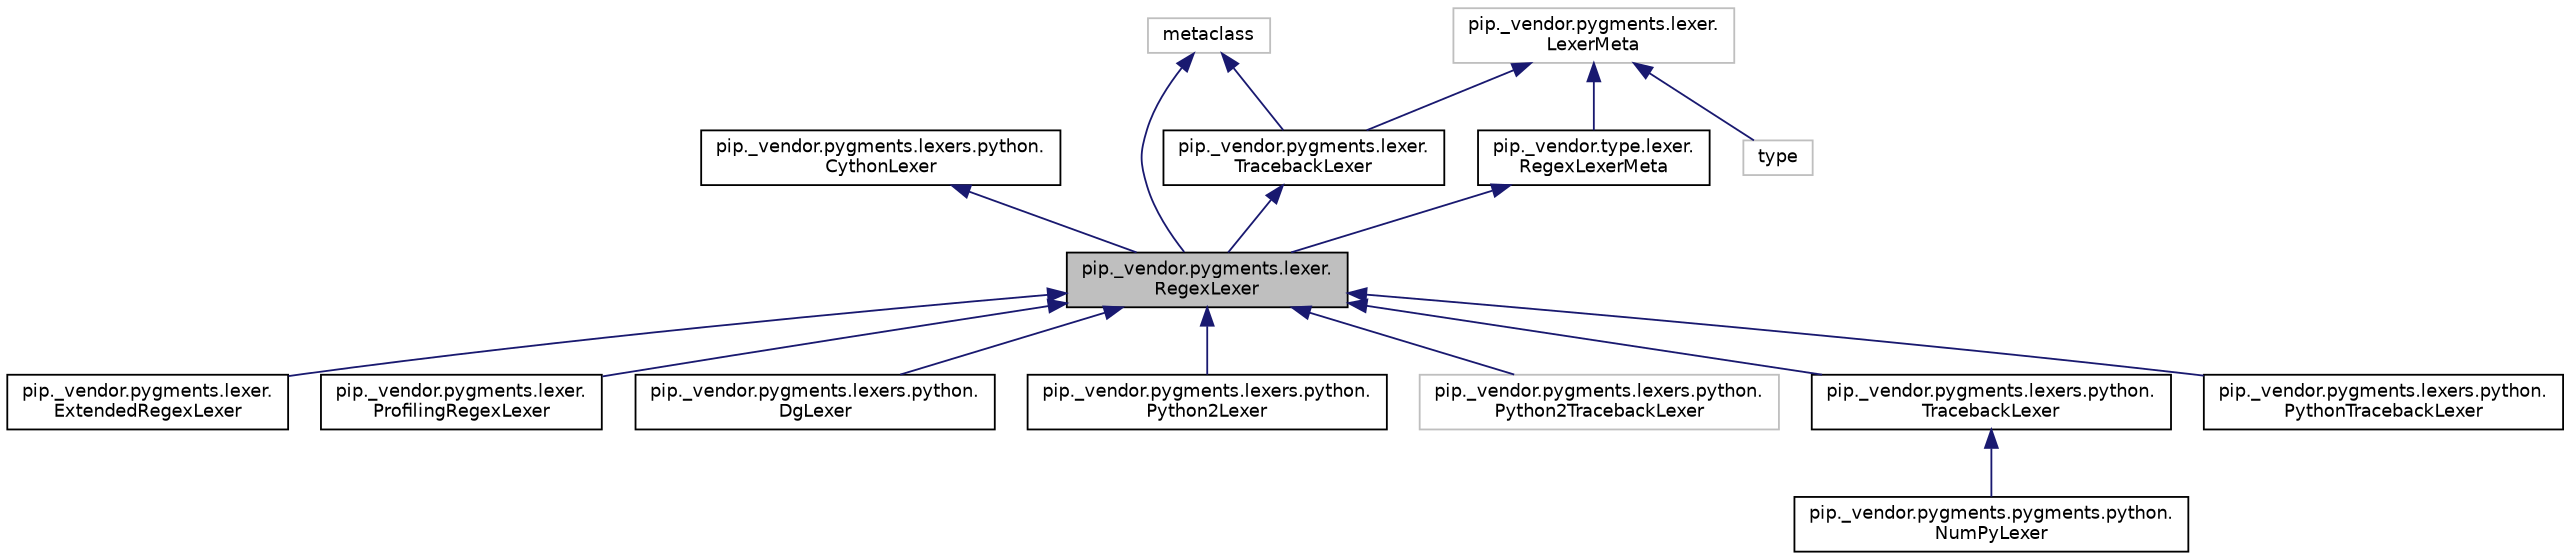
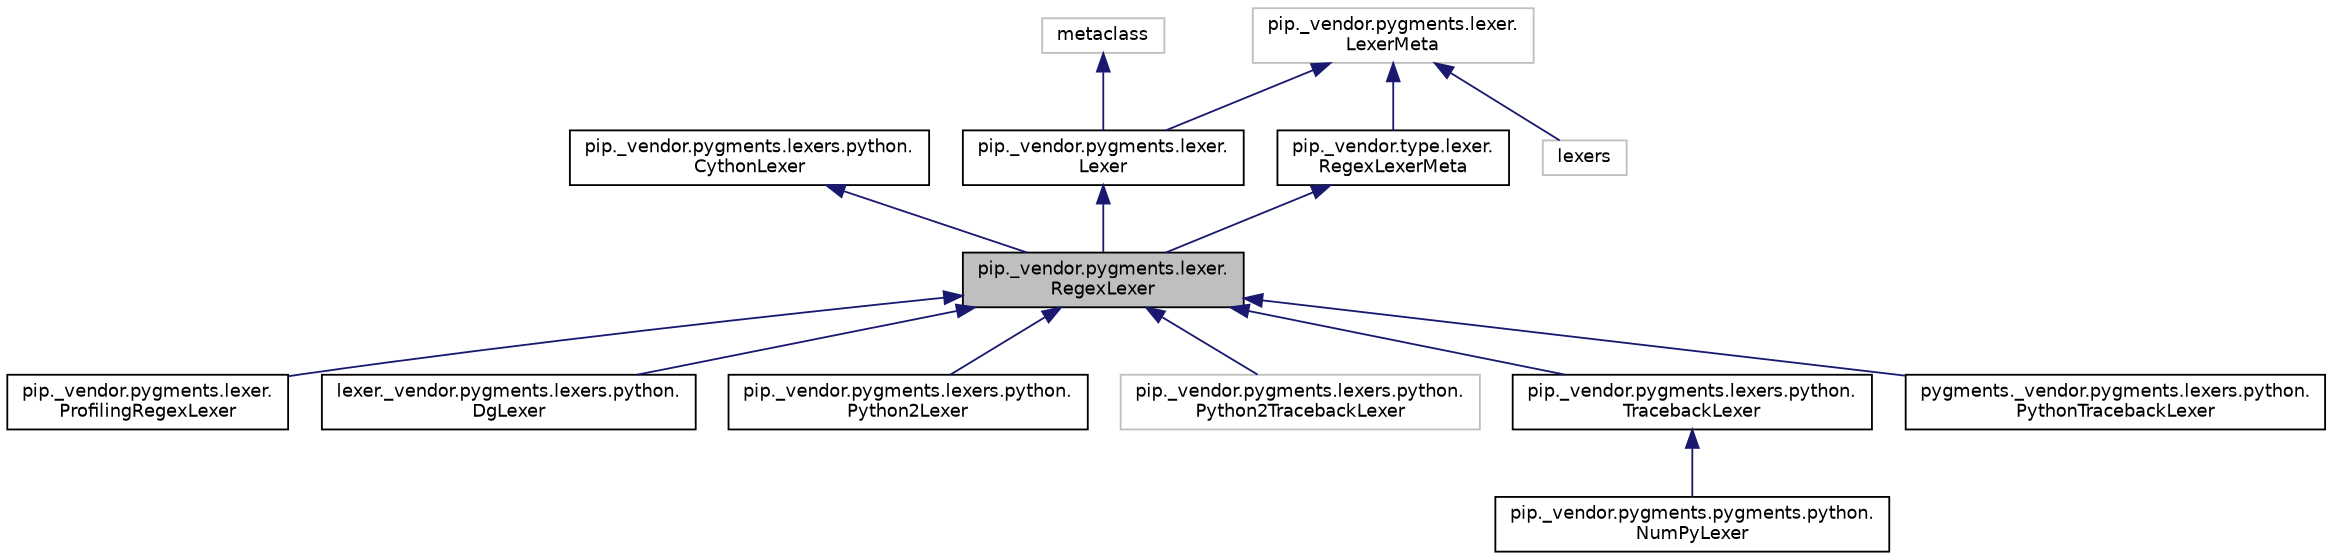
(1304, 158) -> (1103, 158)
(1778, 158) -> (1585, 158)
(1142, 160) -> none
(148, 402) -> none
(815, 402) -> (509, 402)
(2383, 402) -> (2115, 402)
